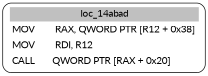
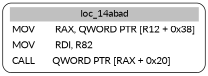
(53, 45) -> (53, 45)
